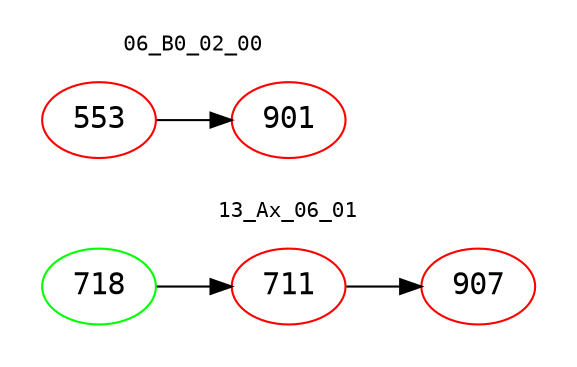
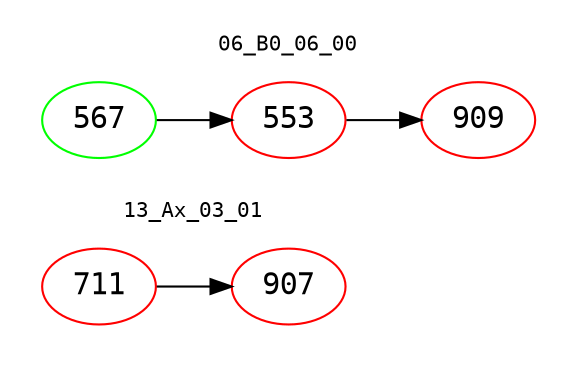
(194, 45) -> (289, 45)
none -> (99, 120)
(289, 120) -> (478, 120)
(289, 212) -> (194, 212)
(99, 287) -> none
